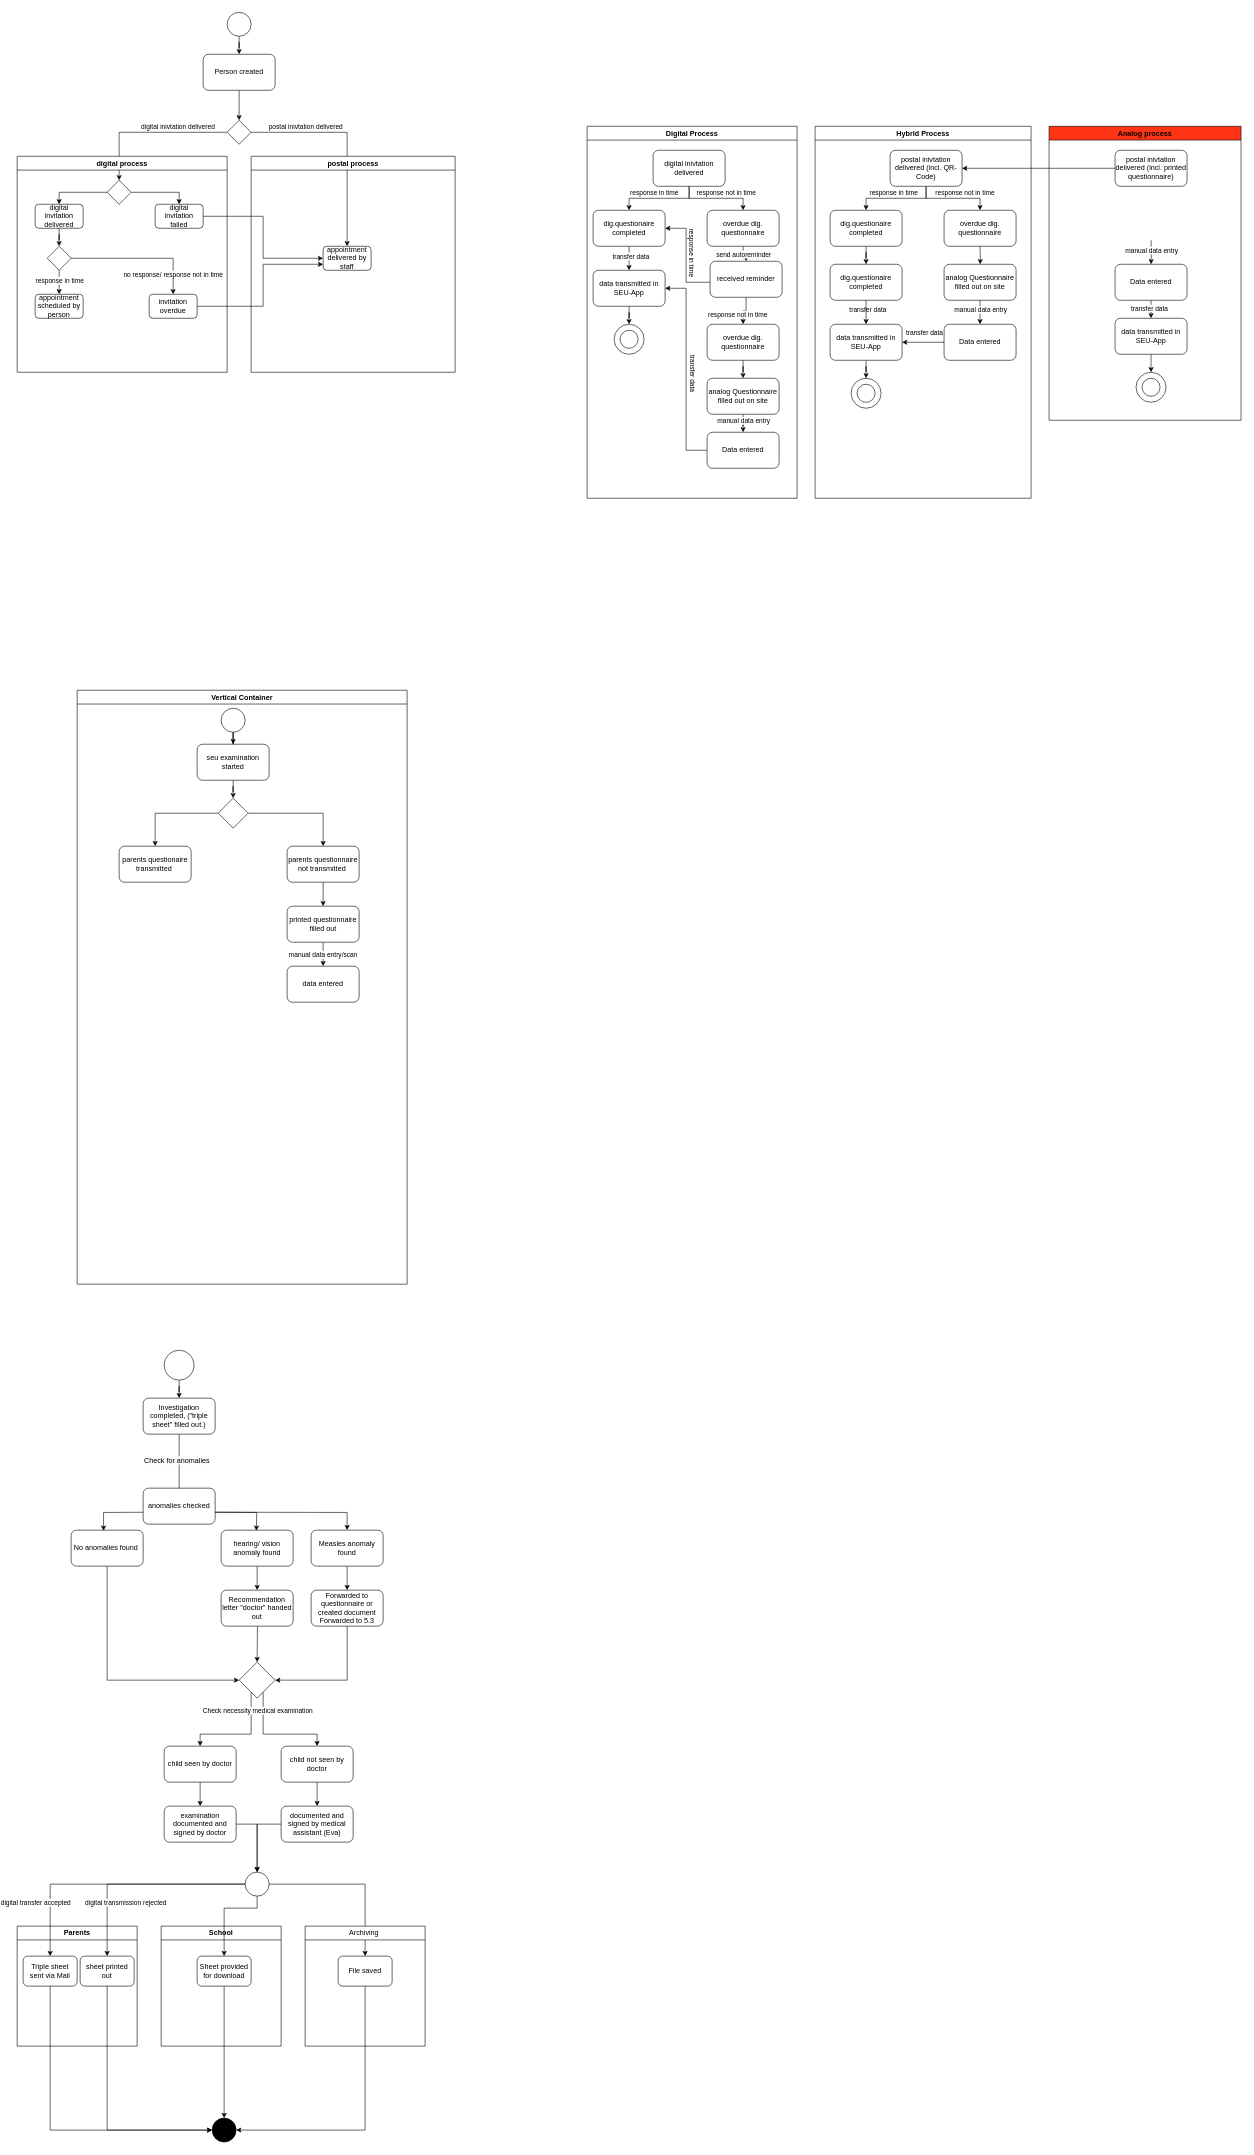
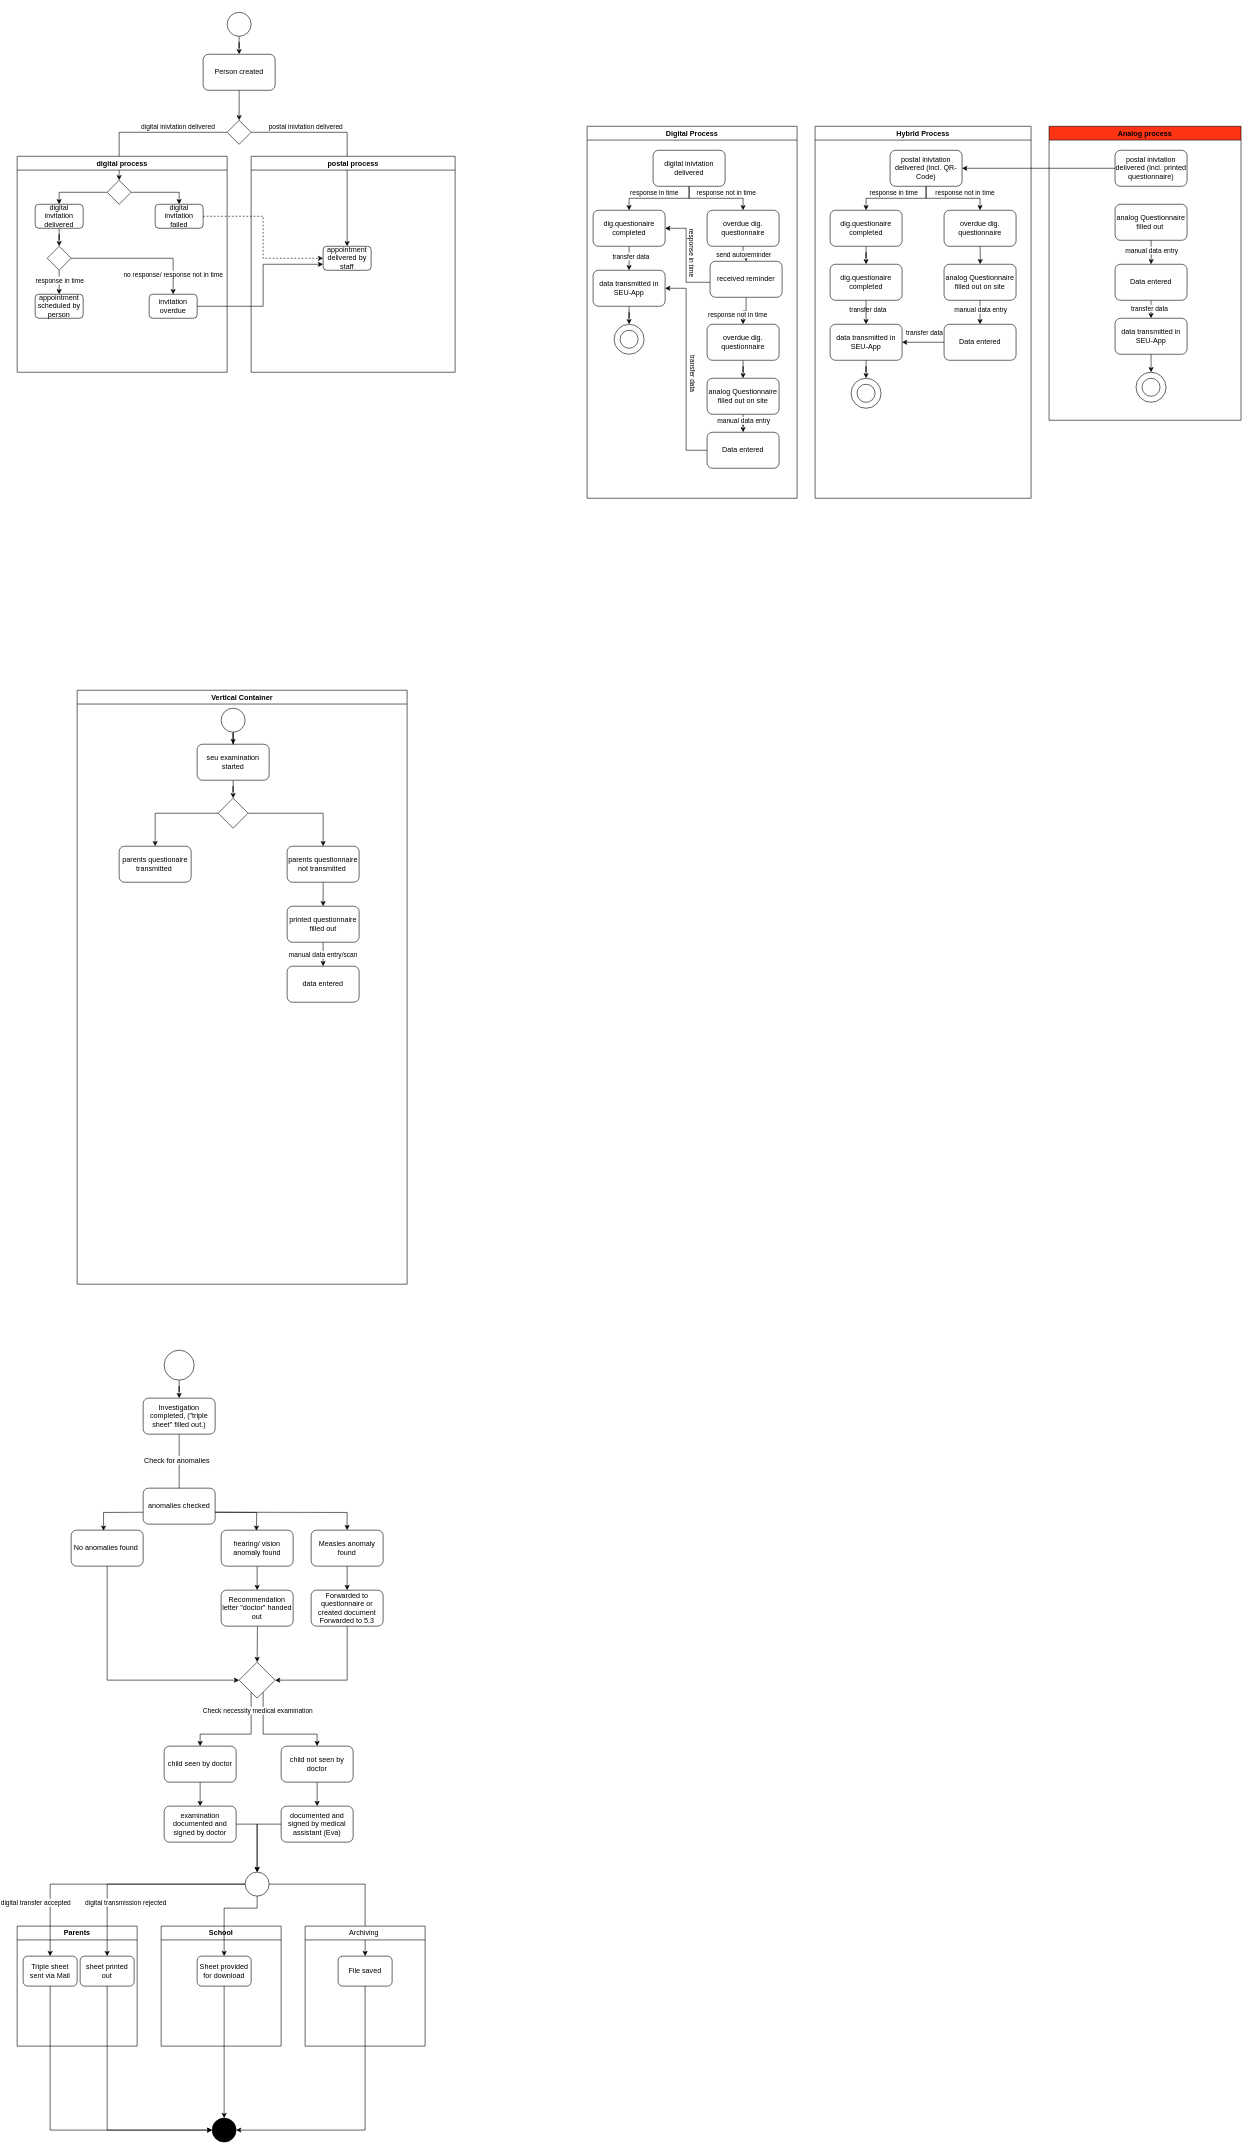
none -> (1151, 222)
(263, 235) -> (263, 235)
